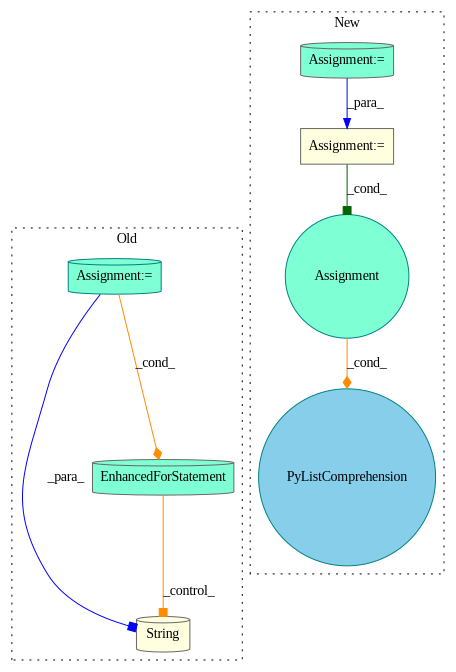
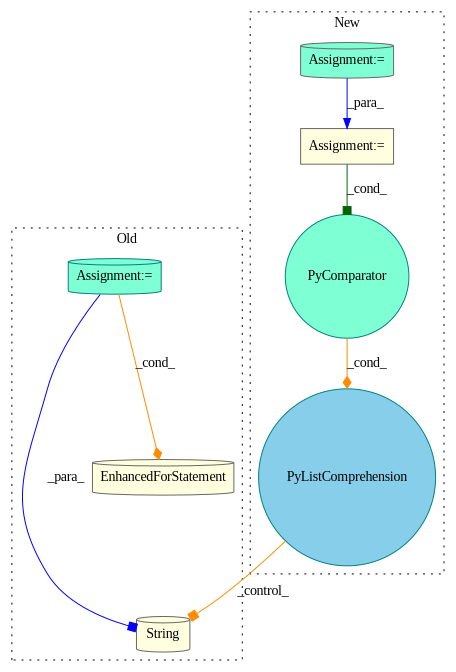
(347, 276) -> (347, 276)
(163, 477) -> (163, 477)
(163, 551) -> (235, 586)
